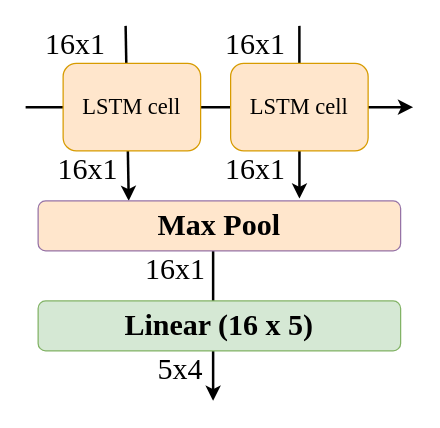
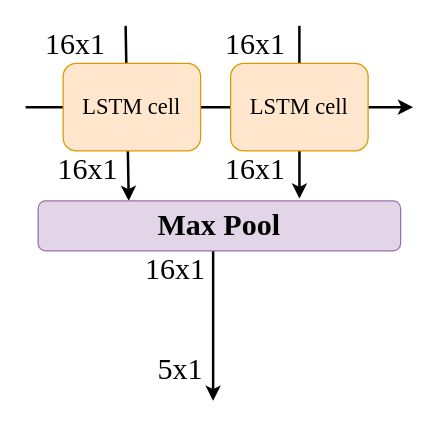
(219, 226) -> (219, 226)
(219, 326) -> none
(181, 369) -> (181, 369)
